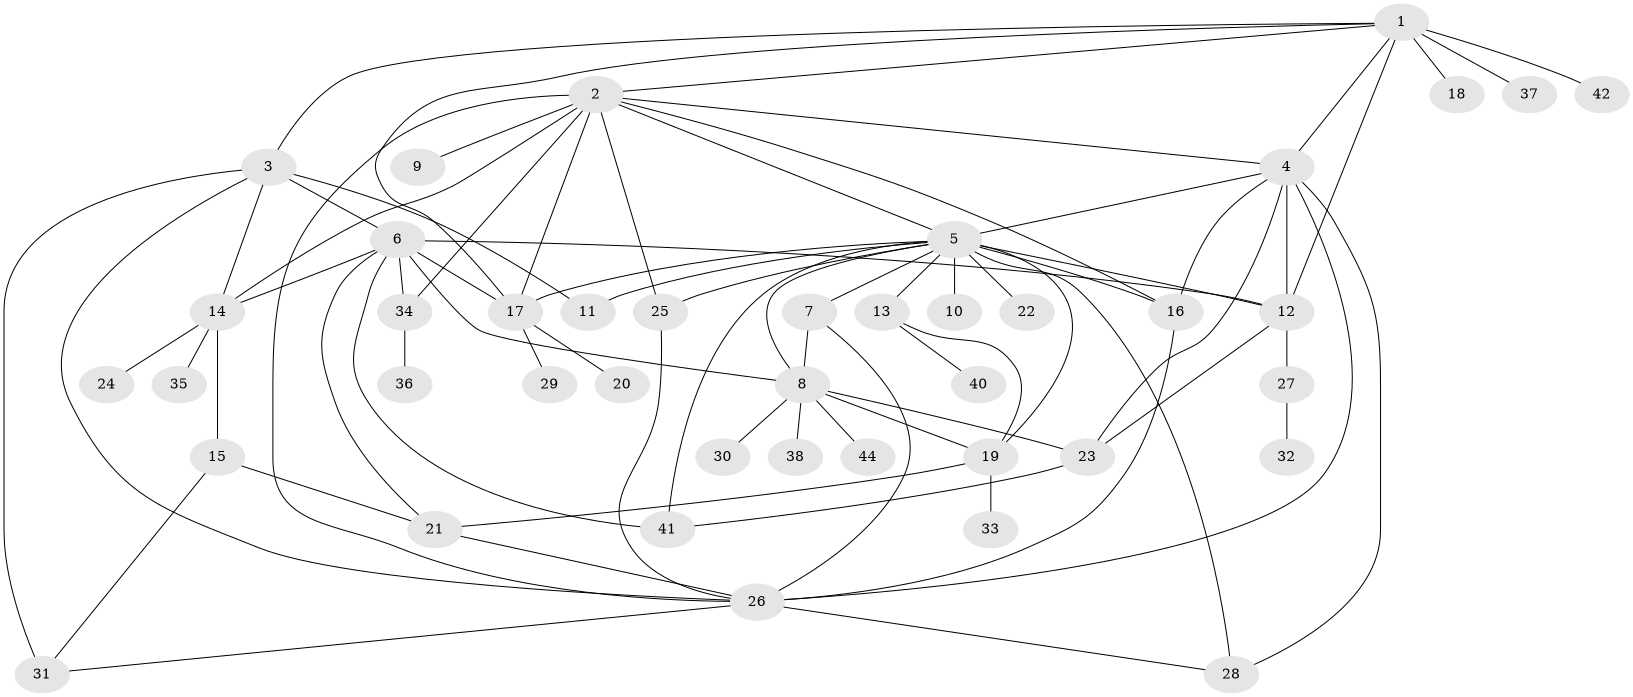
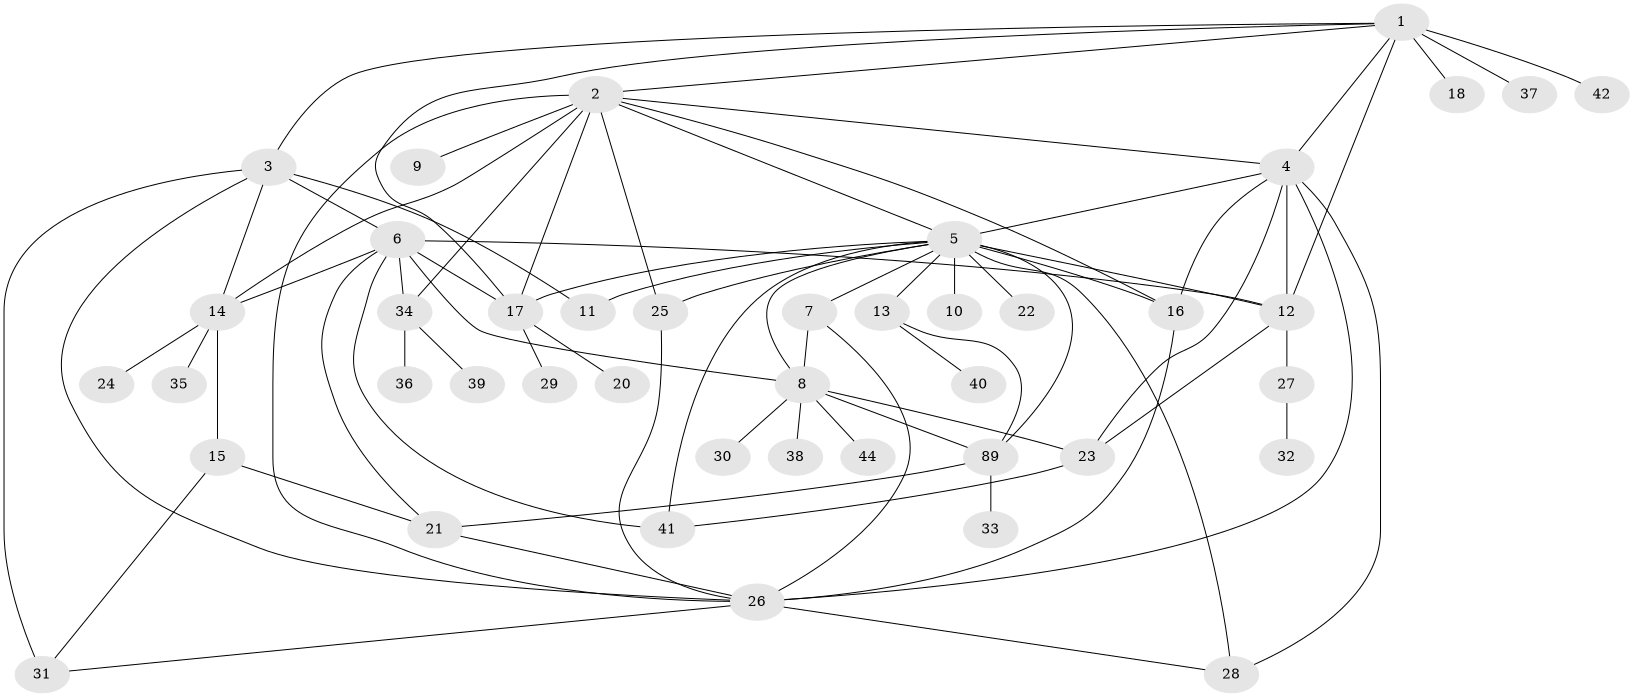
none -> (477, 385)
(991, 457) -> (991, 457)
